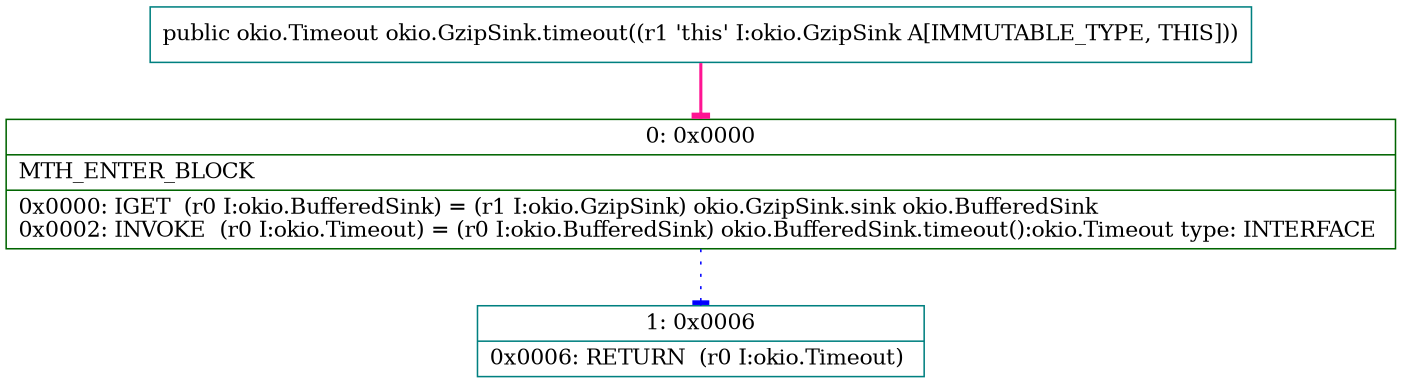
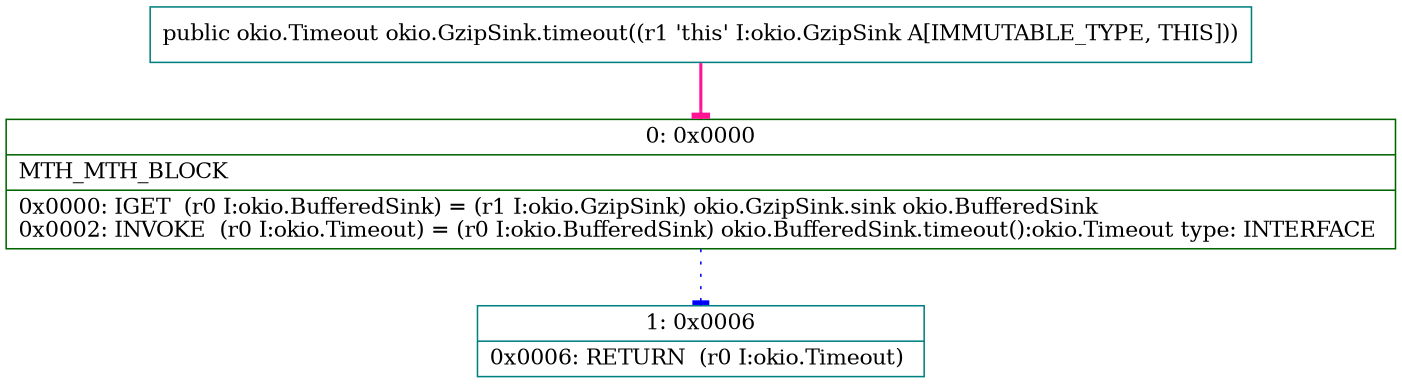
(137, 172) -> (123, 172)
